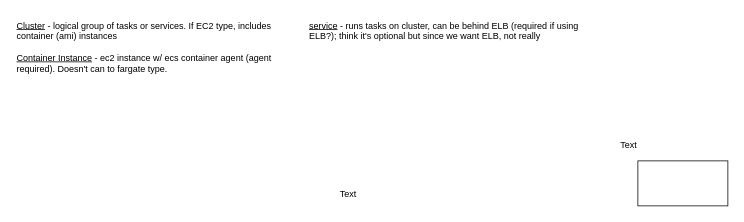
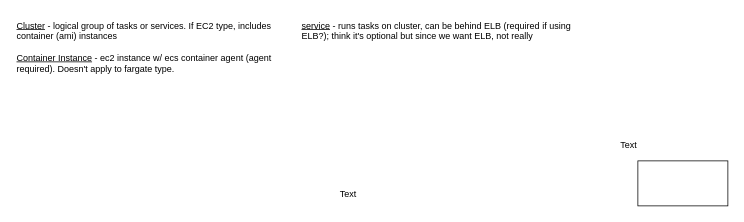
(155, 42) -> (155, 42)
(447, 60) -> (439, 60)
